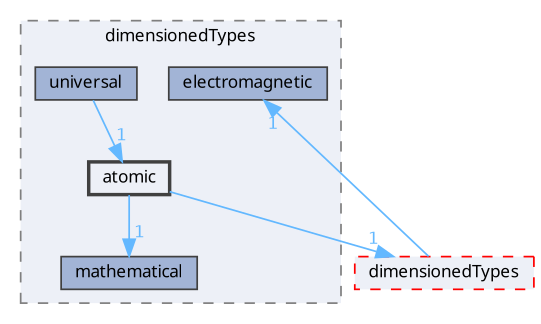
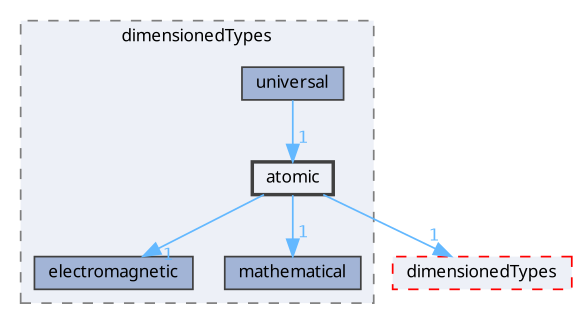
(353, 184) -> (211, 221)
